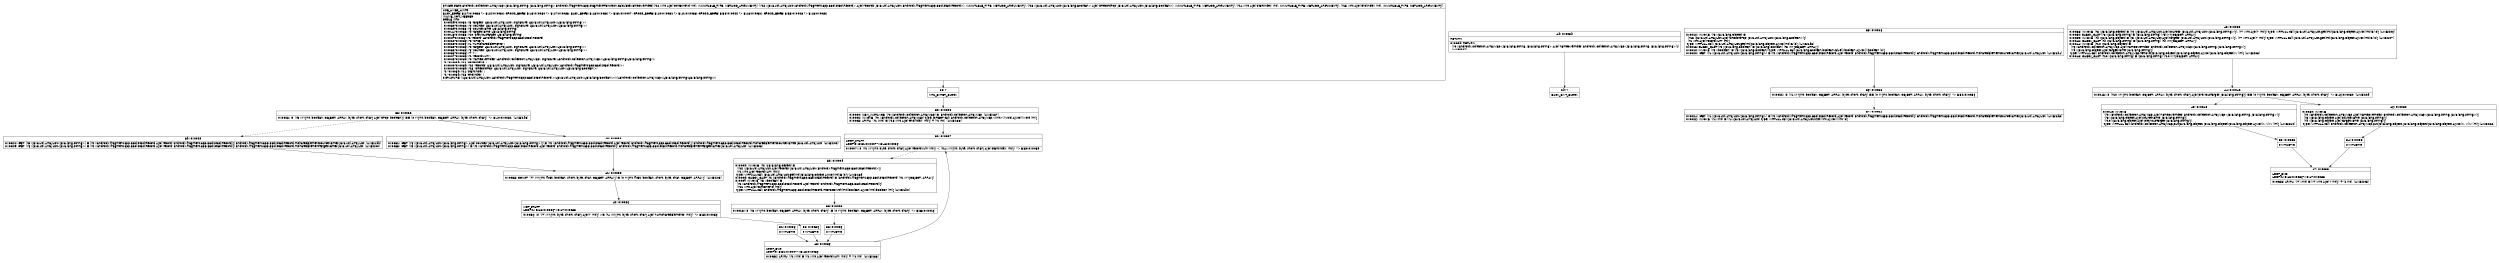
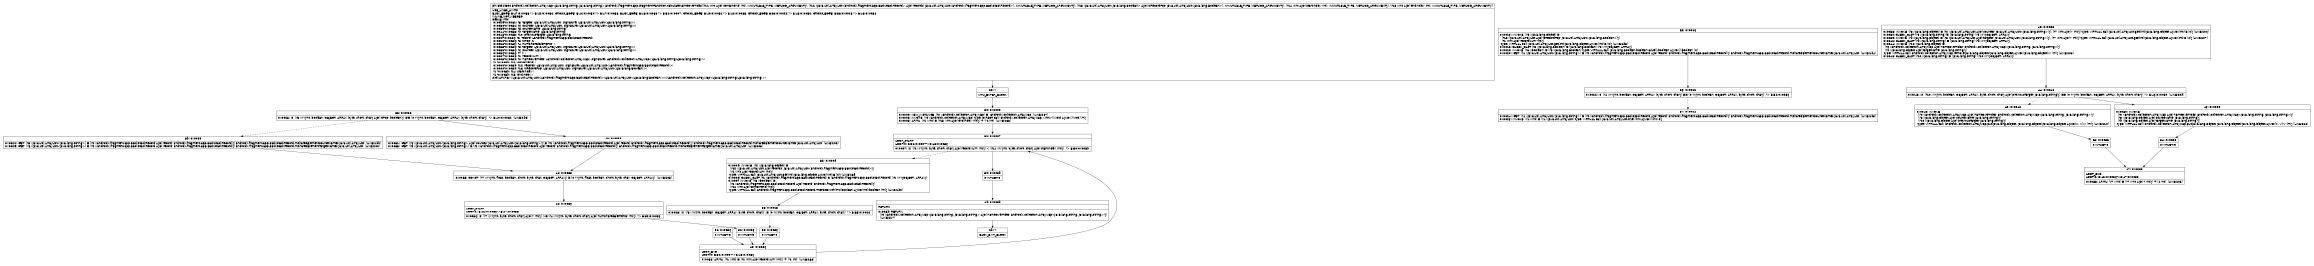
none -> (993, 176)
(532, 207) -> (475, 209)
